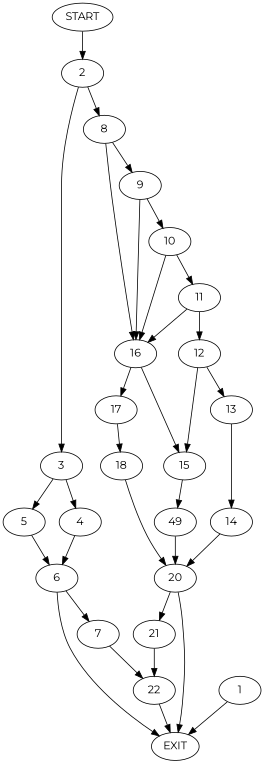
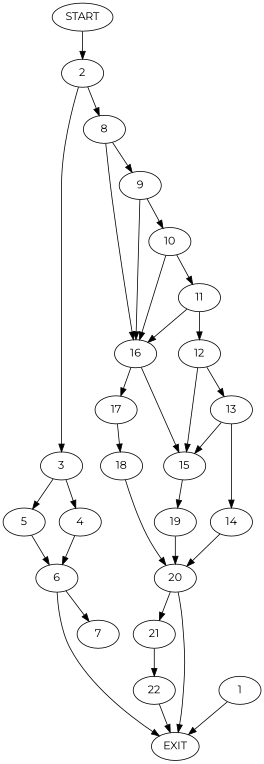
none -> (211, 435)
(175, 522) -> (175, 522)
(123, 659) -> none
